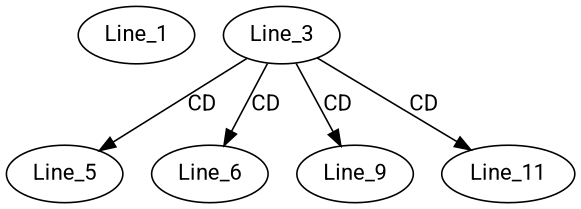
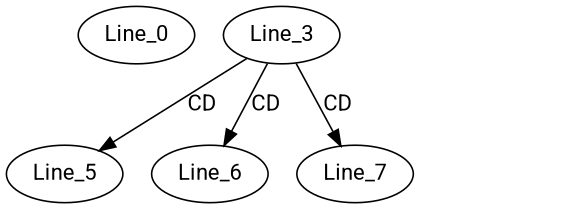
(136, 35) -> (136, 35)
(355, 174) -> (355, 174)
(508, 174) -> none
